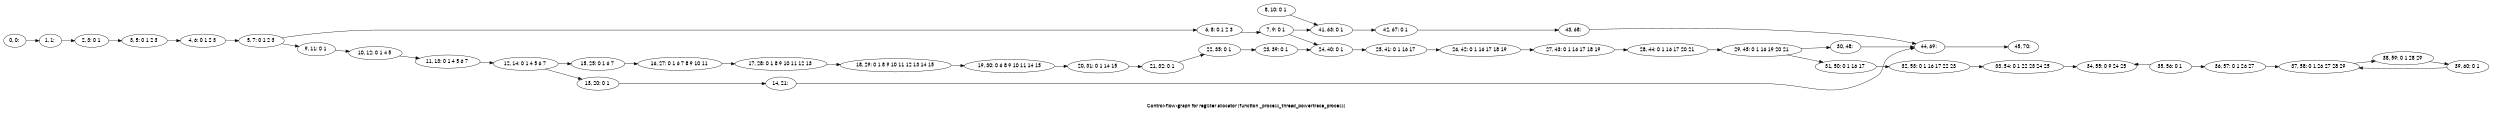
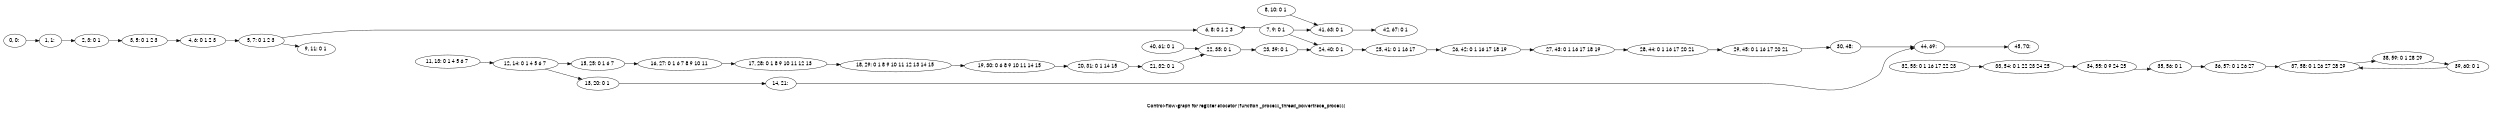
(1574, 30) -> none
(1249, 33) -> (1253, 28)
none -> (1163, 47)
(1762, 50) -> (1762, 50)
(375, 53) -> none
(2144, 64) -> (2141, 69)
(1846, 67) -> none
